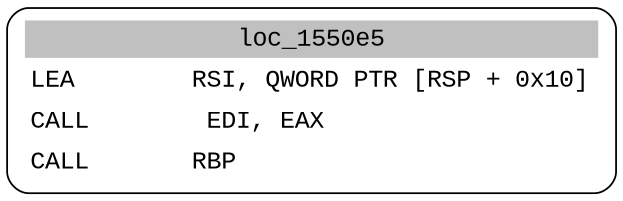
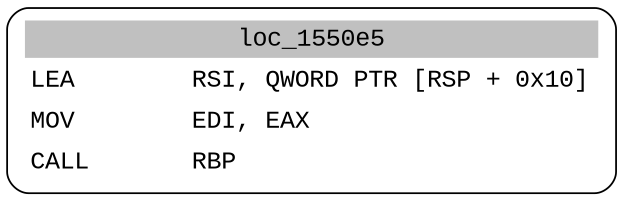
(178, 120) -> (170, 120)
